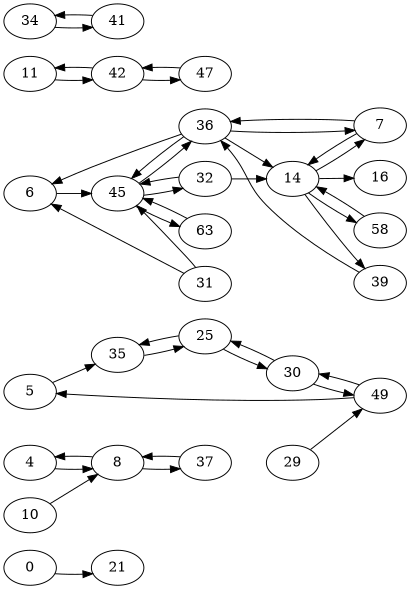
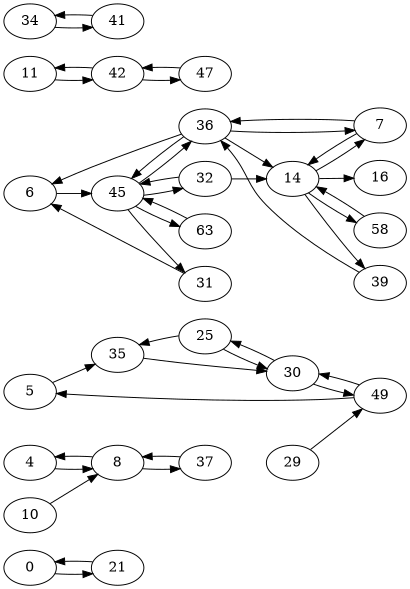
(170, 240) -> (152, 238)
(159, 353) -> (200, 365)
none -> (79, 561)
